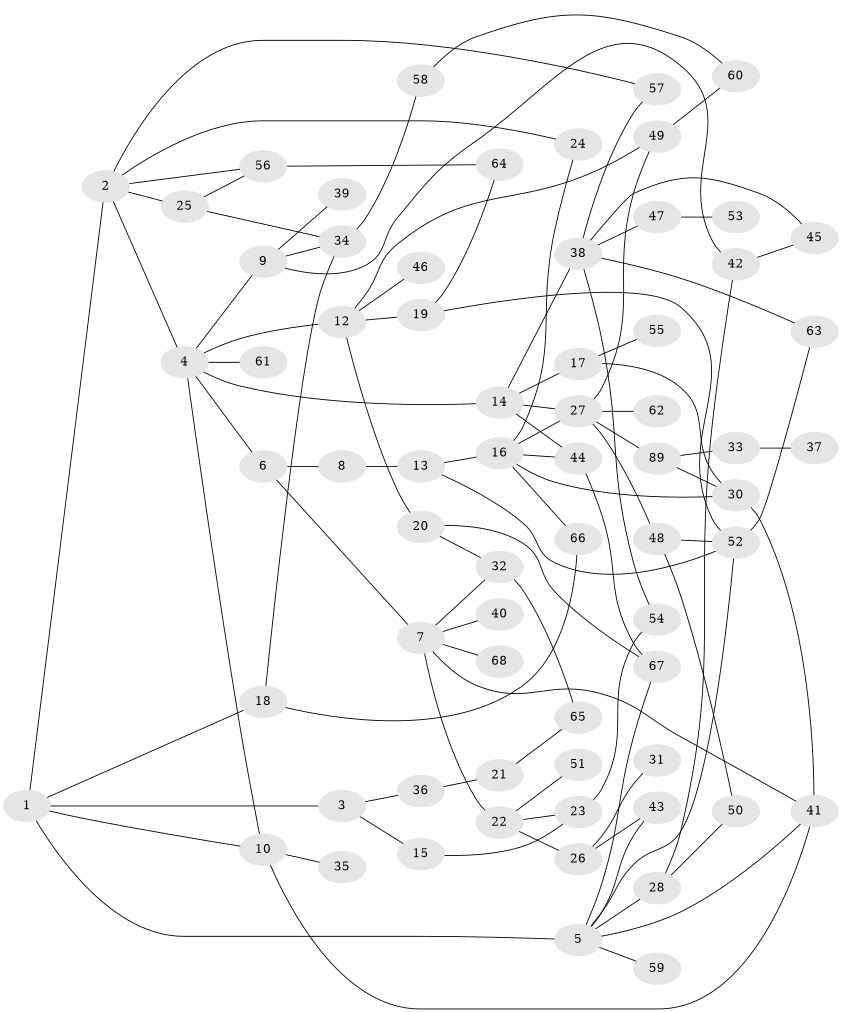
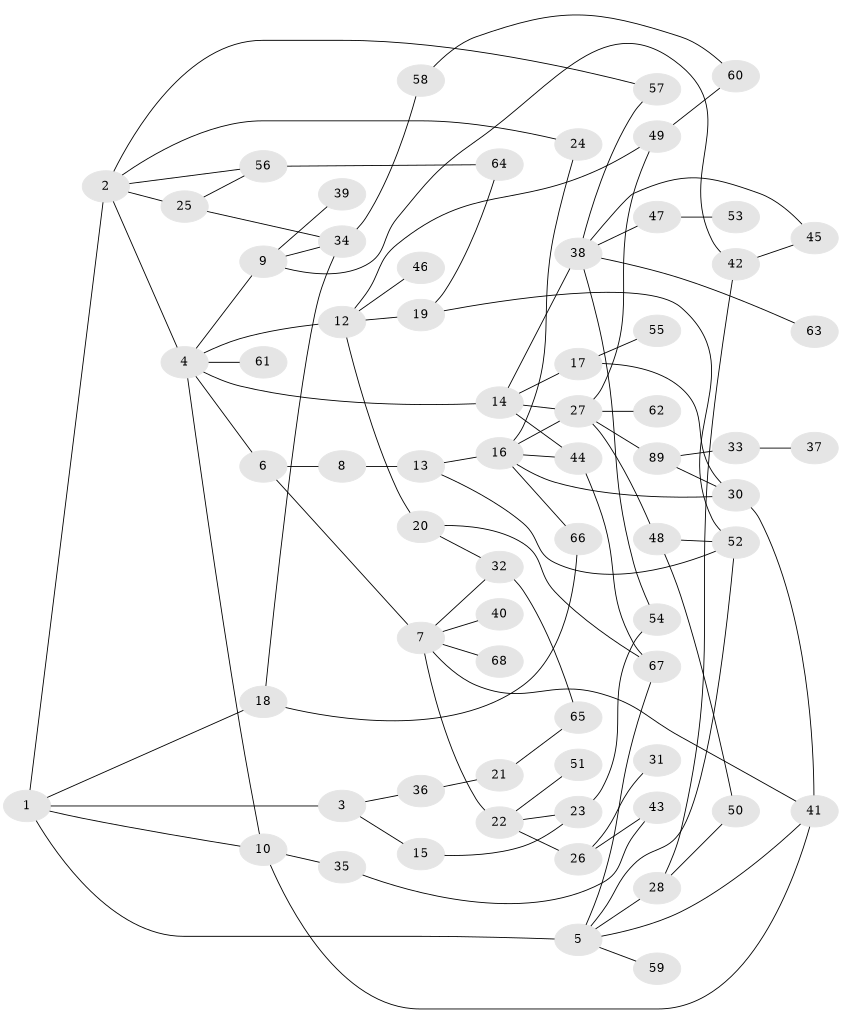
(784, 441) -> none
(618, 874) -> (520, 903)
